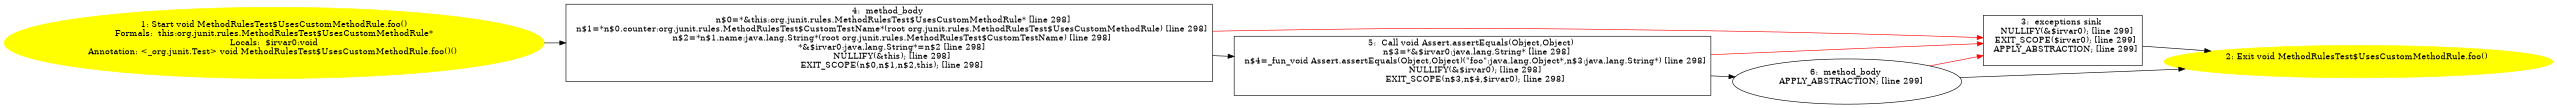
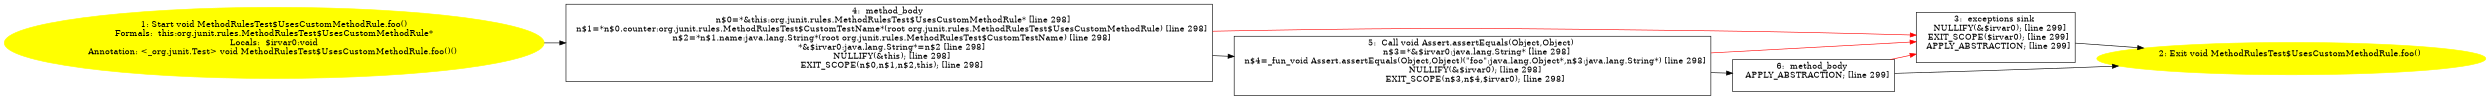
(1847, 82) -> (1814, 76)
